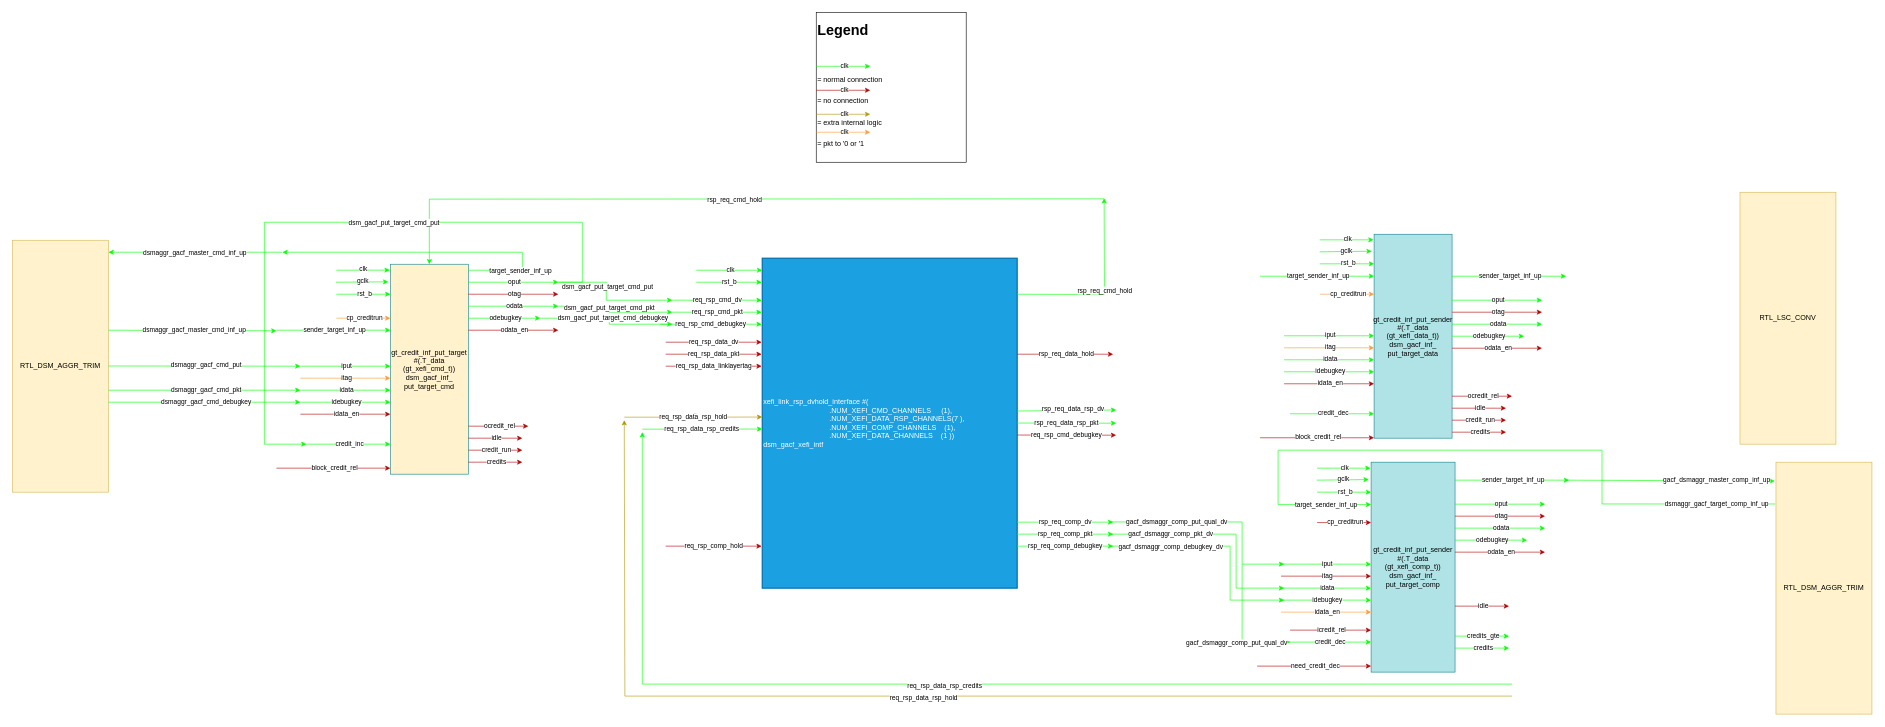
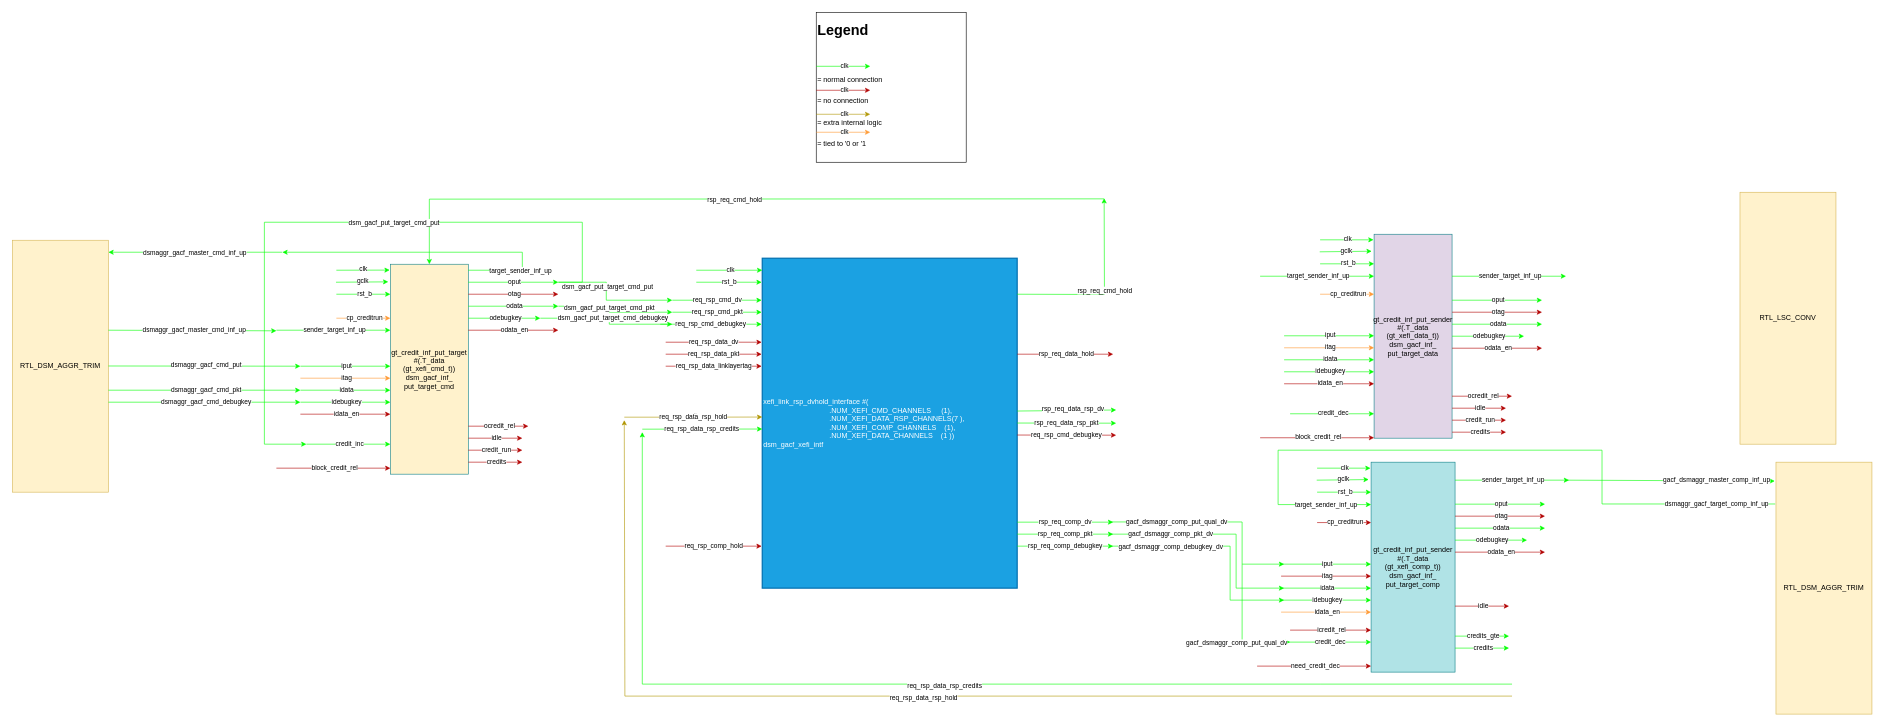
(855, 87) -> (855, 87)
(1413, 336) -> (1413, 336)
